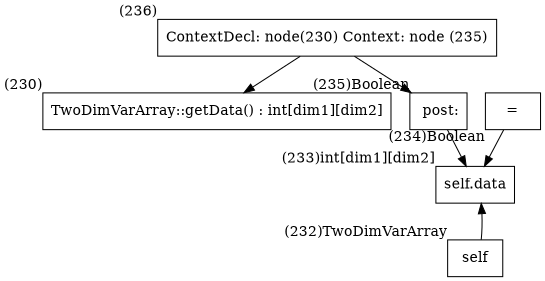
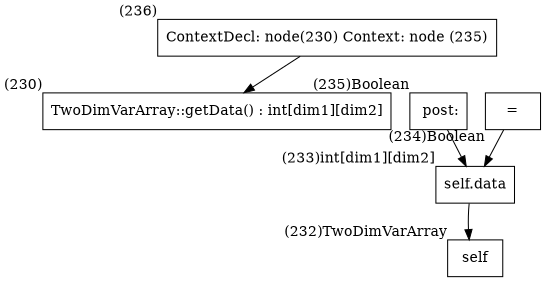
(378, 72) -> none
(482, 227) -> (468, 217)
